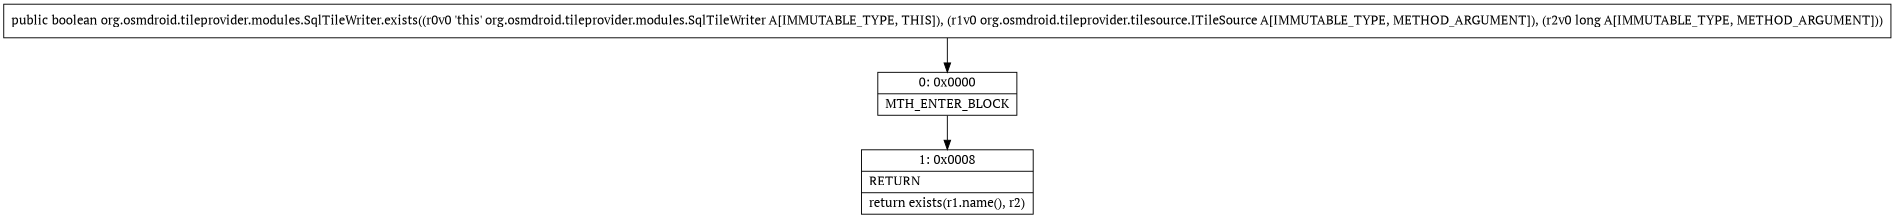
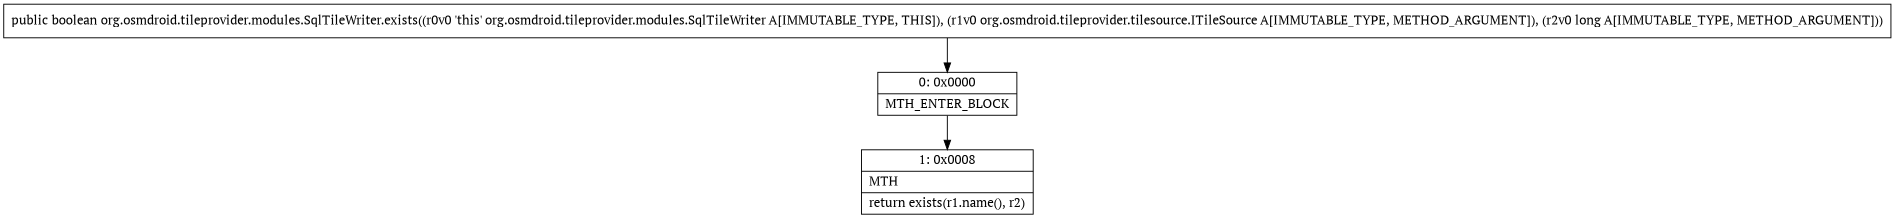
(895, 182) -> (884, 182)
